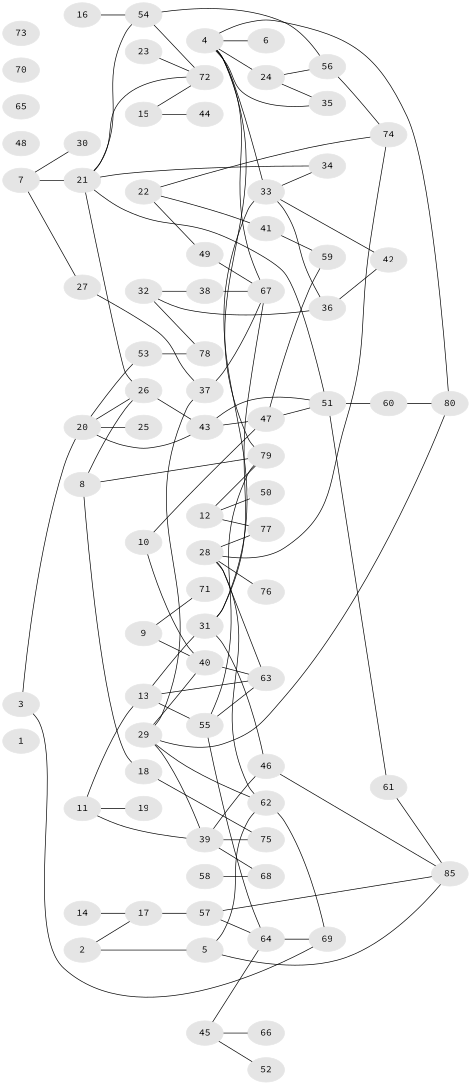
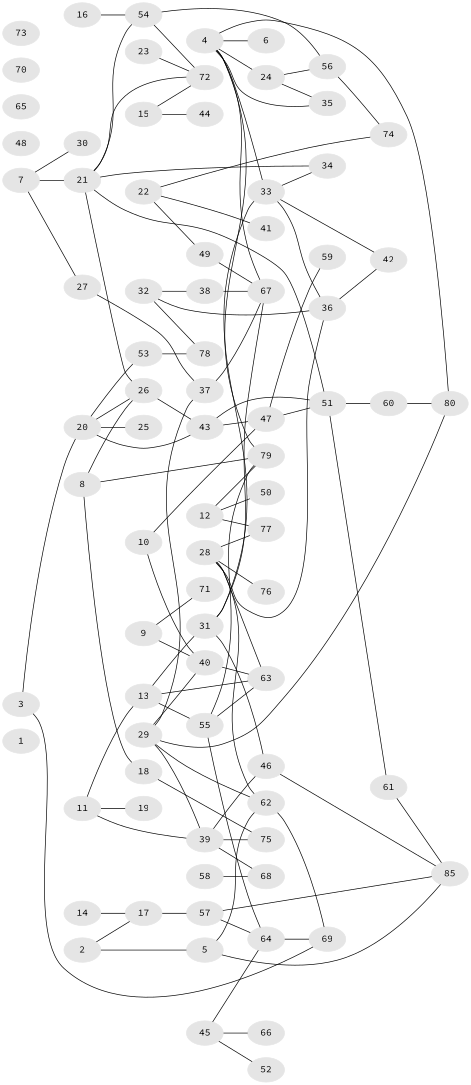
(294, 241) -> none
(354, 388) -> (307, 516)
